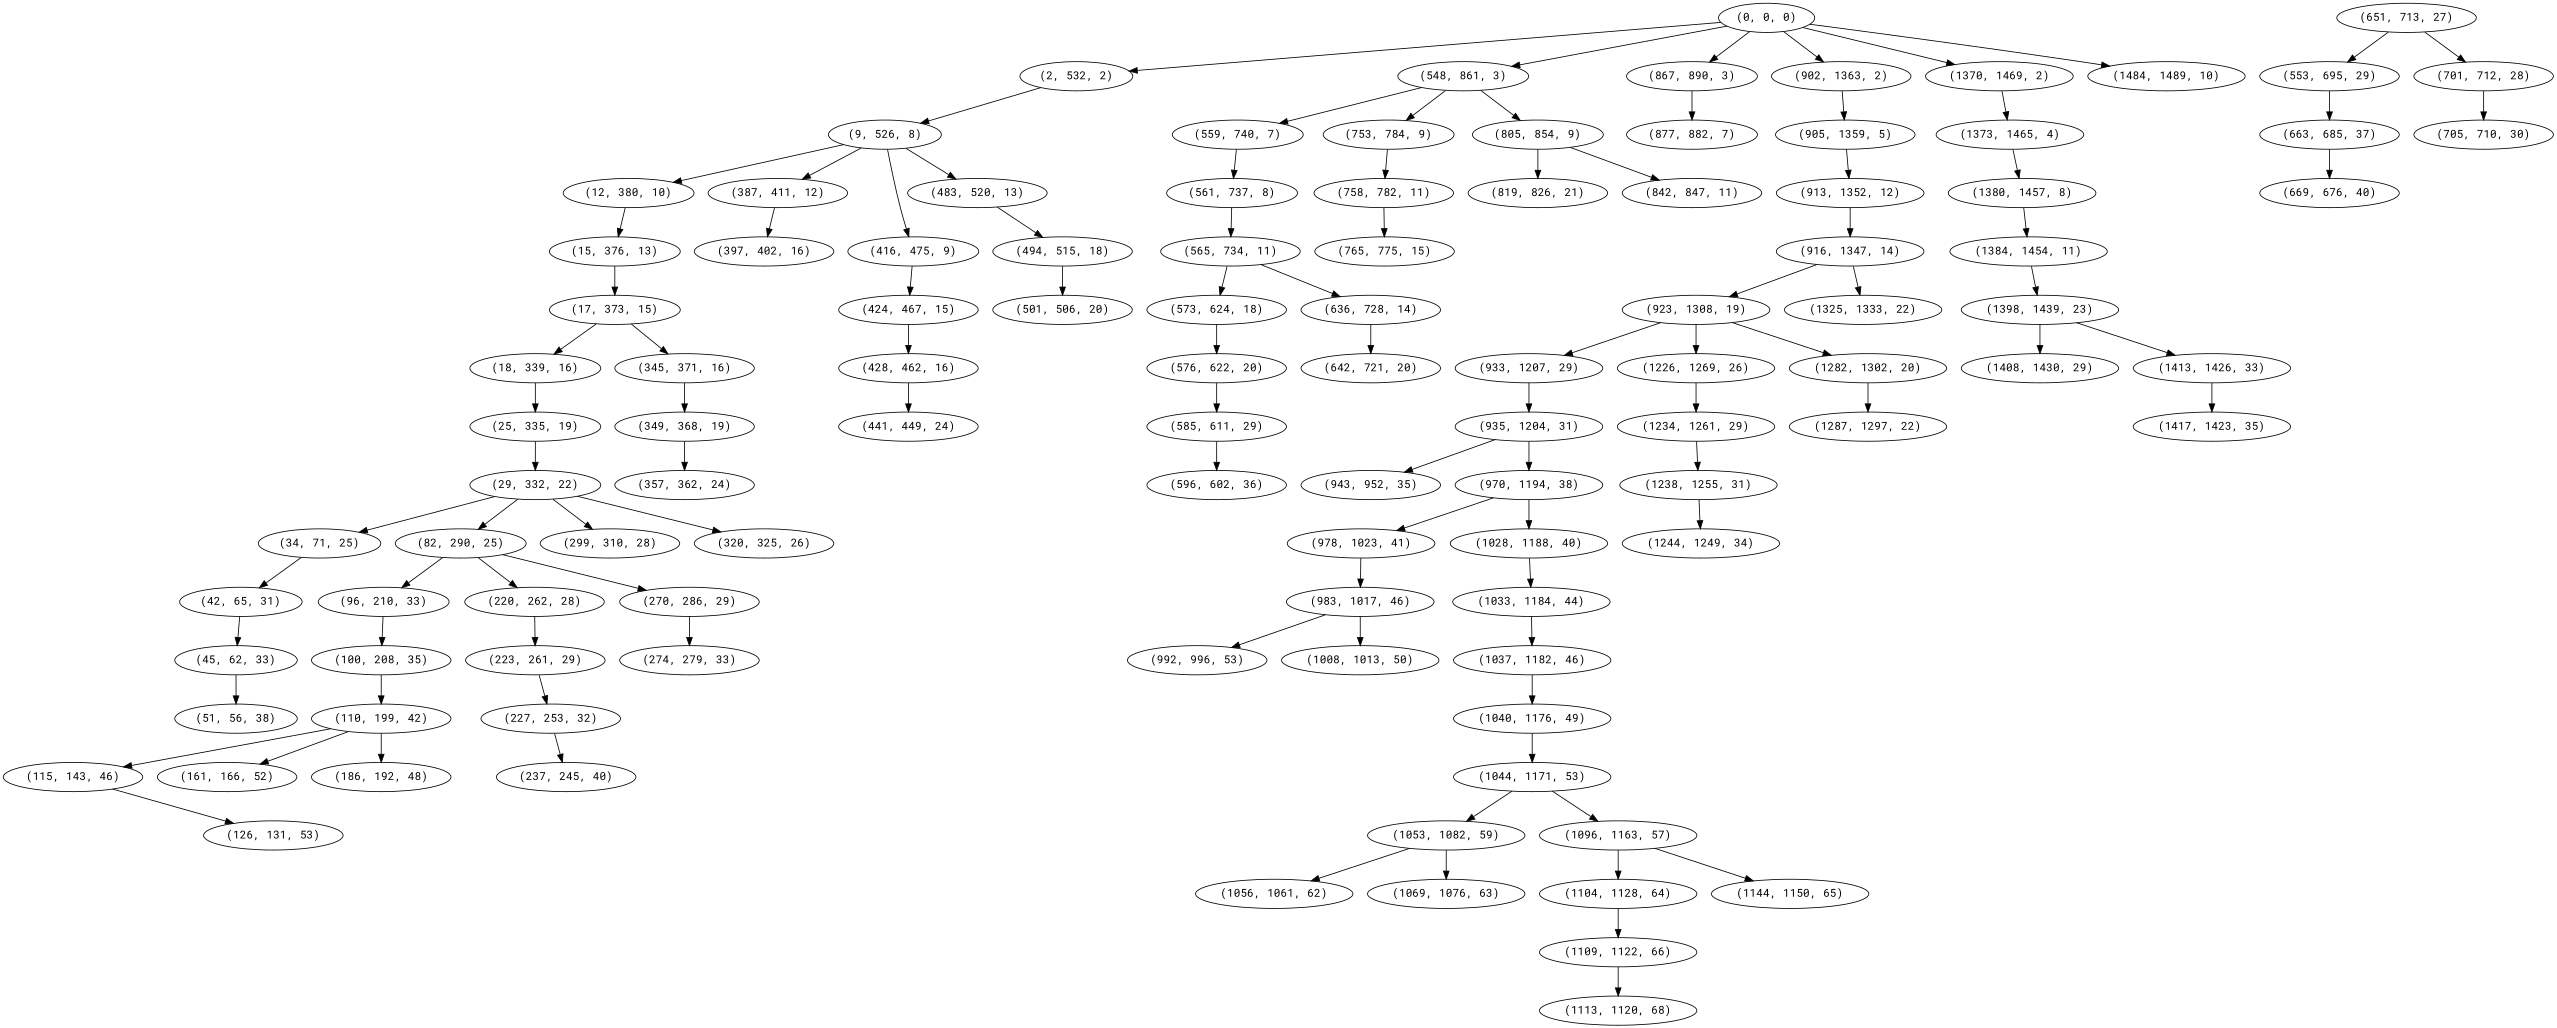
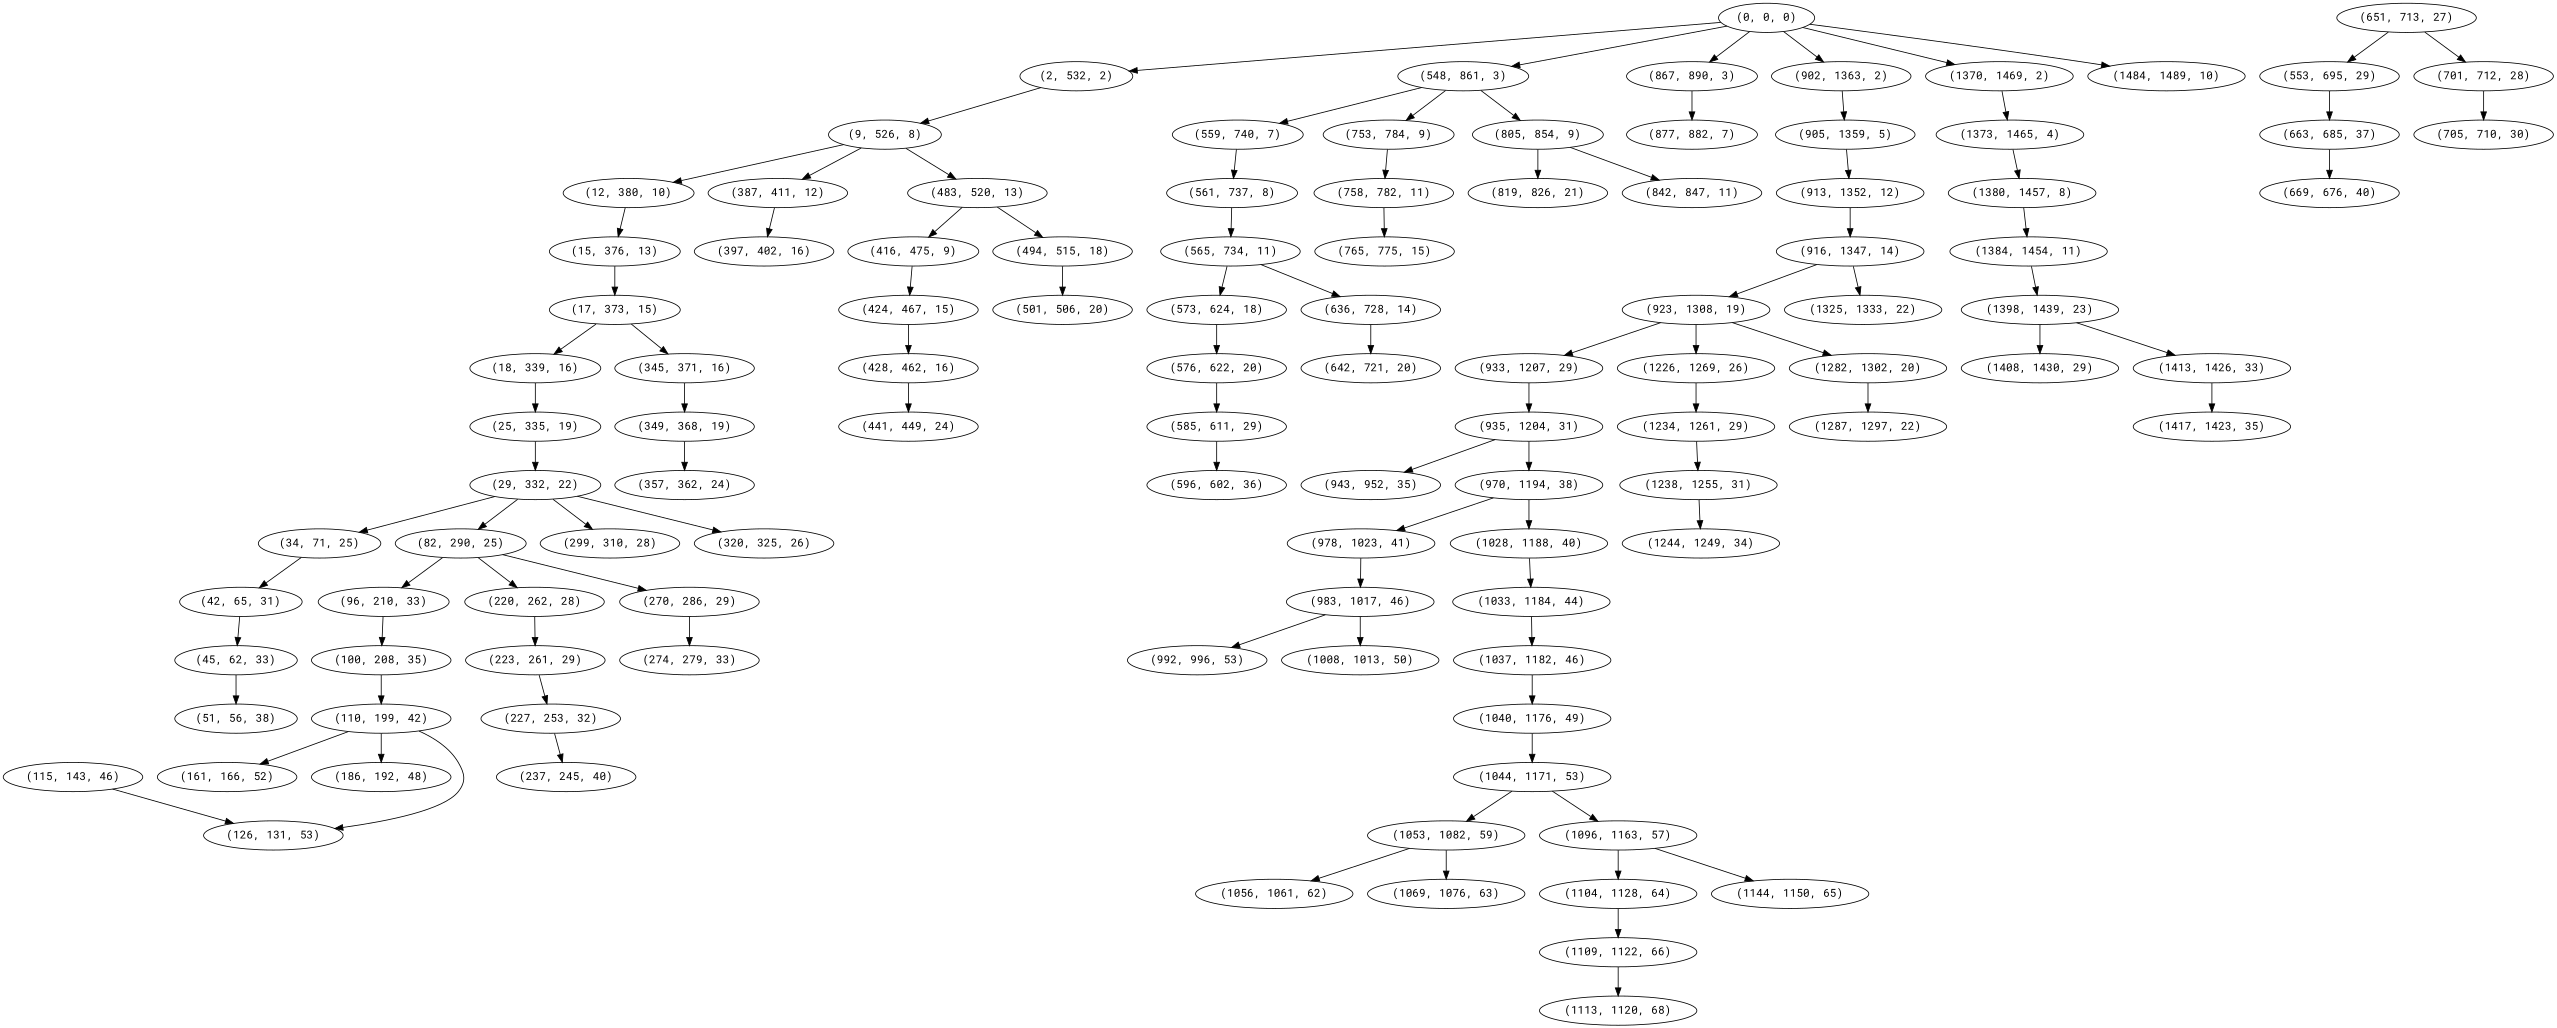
(896, 189) -> (949, 219)
(231, 747) -> (442, 803)
